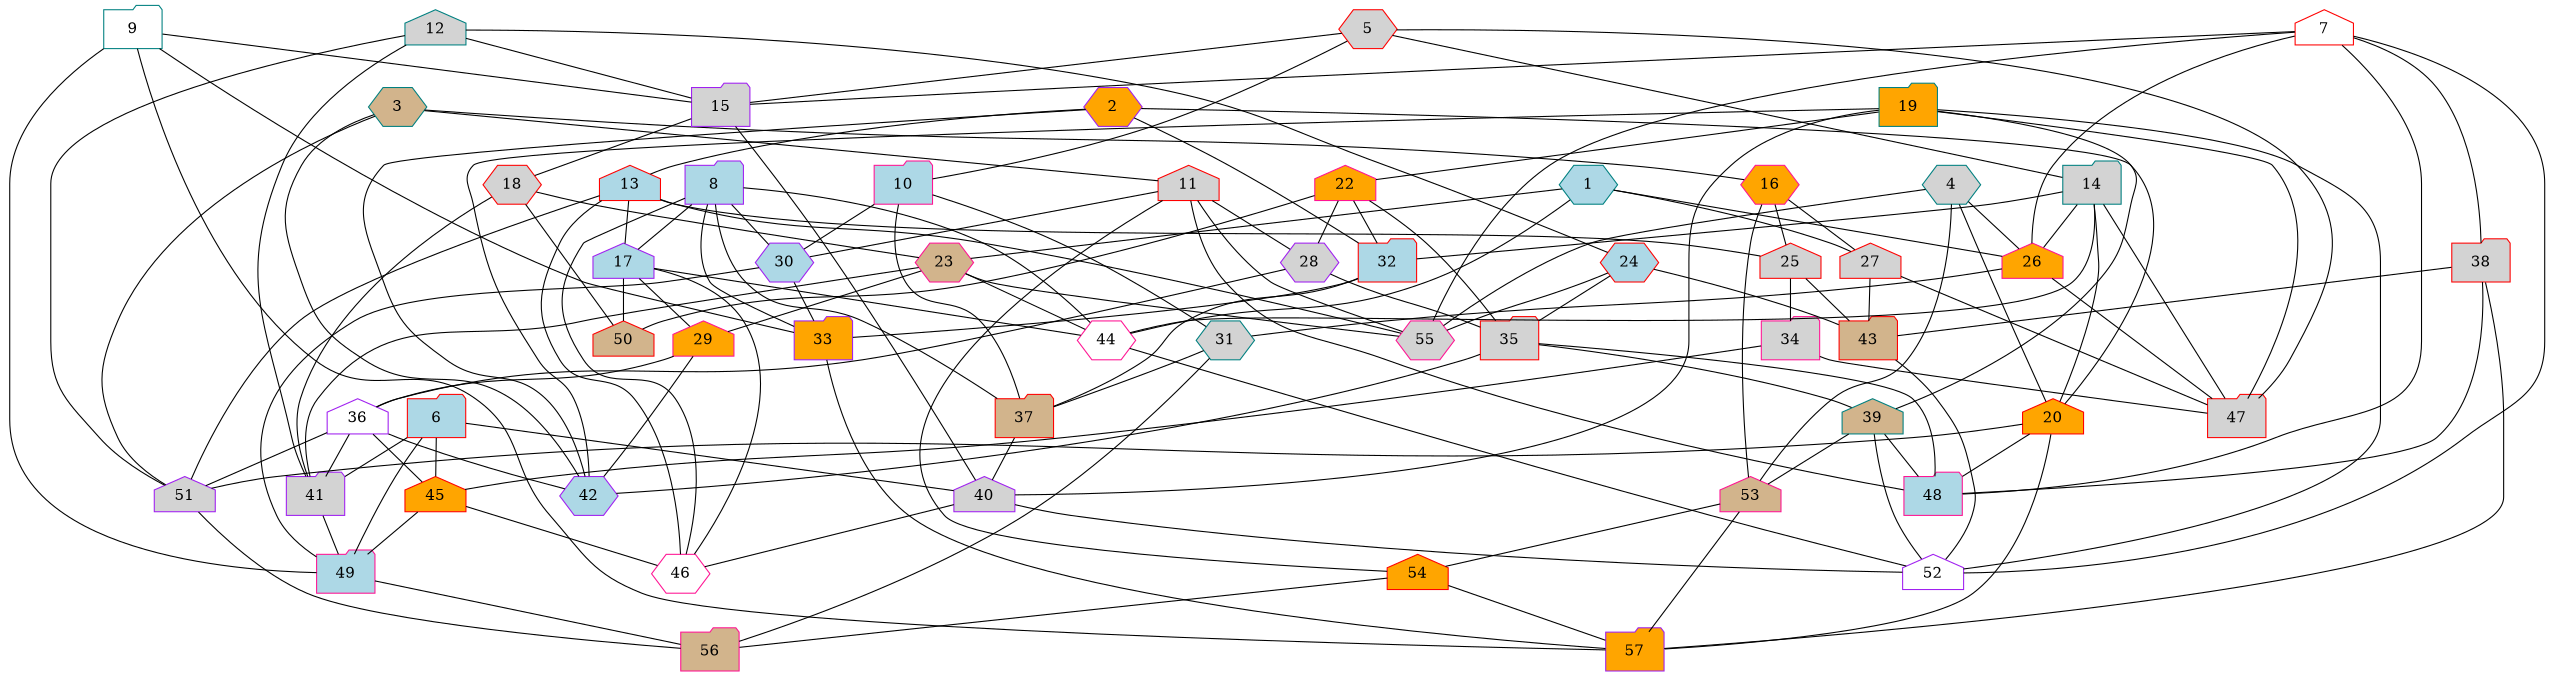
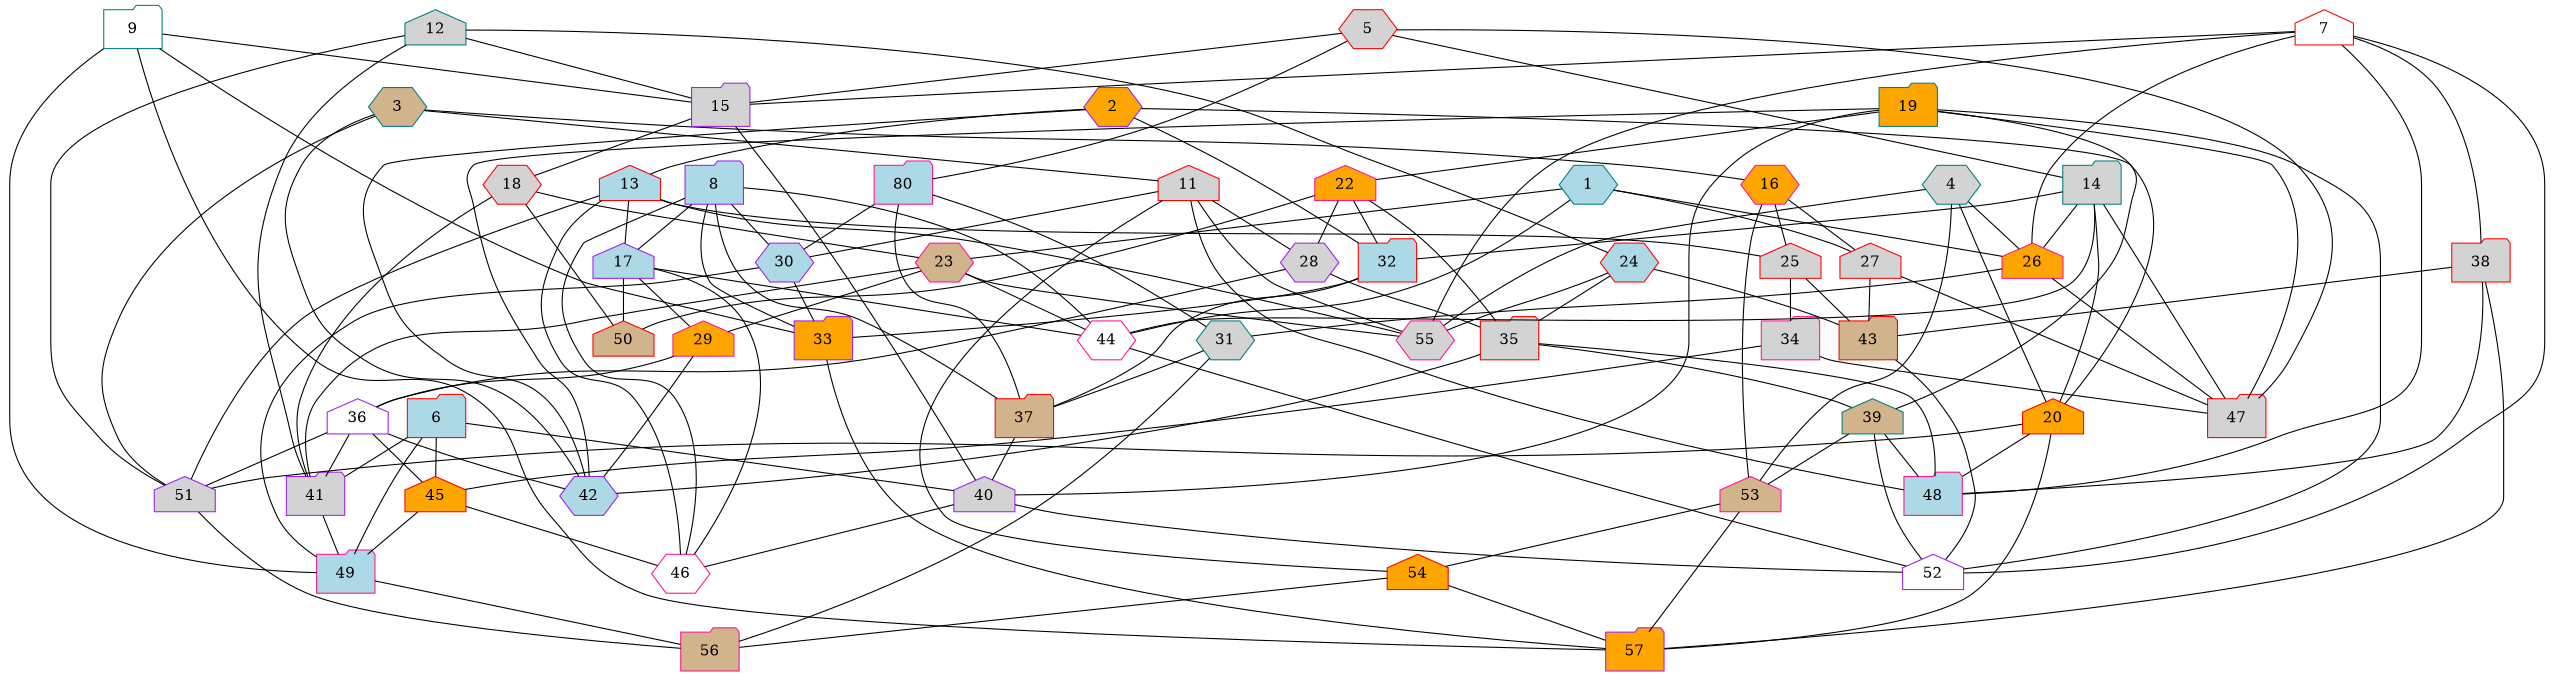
(903, 185) -> (903, 185)
